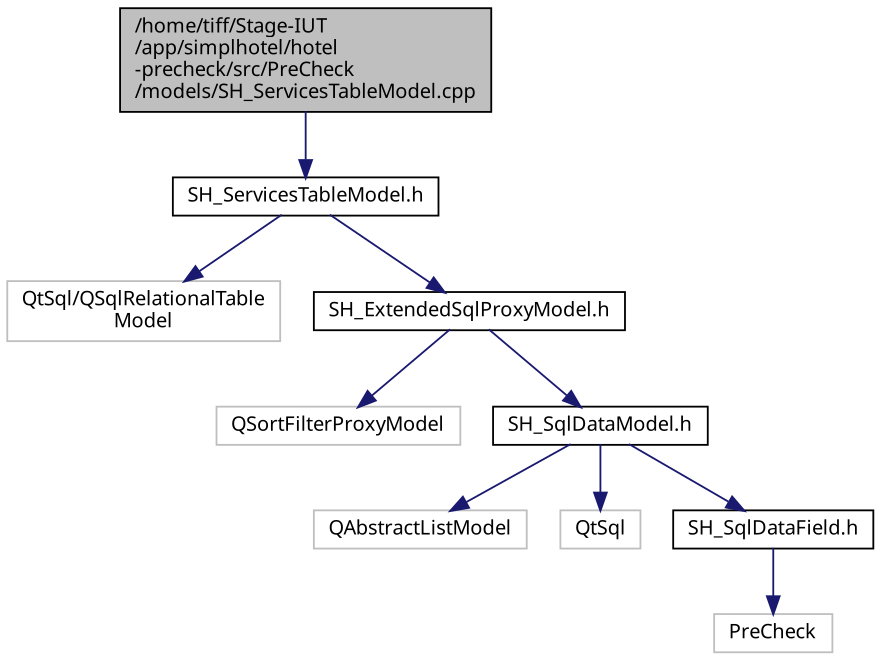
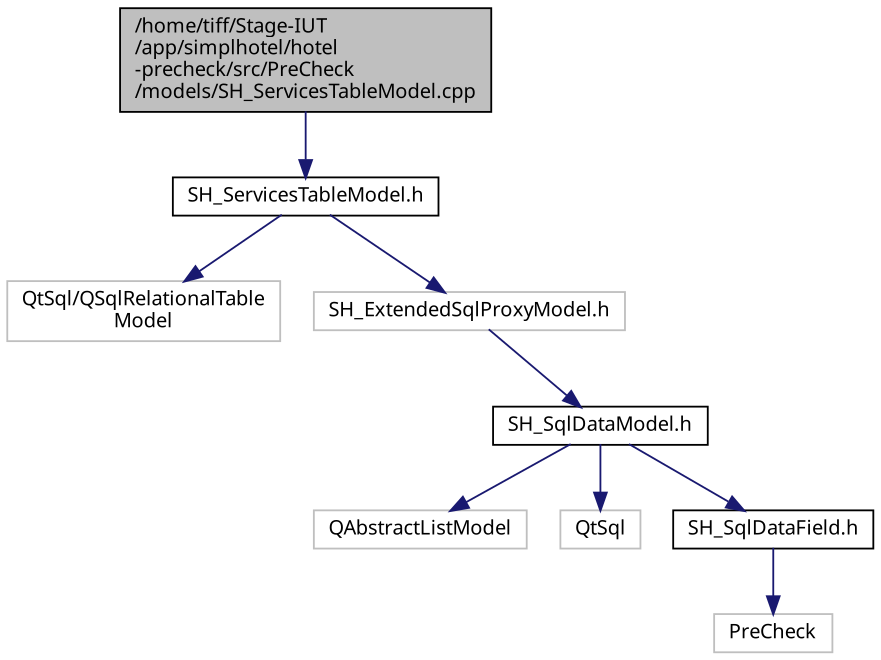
(469, 311) -> (469, 311)
(338, 426) -> none
